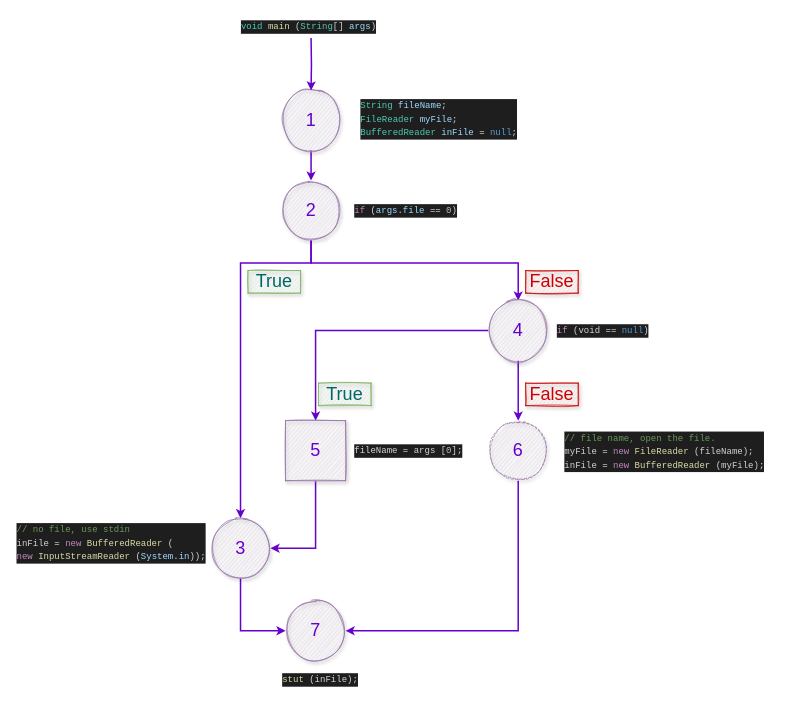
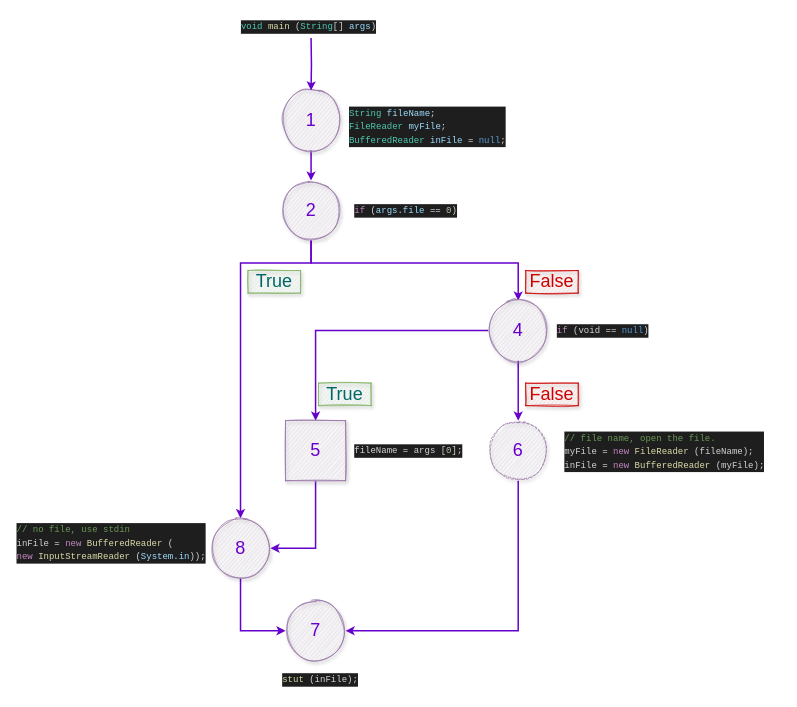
(439, 113) -> (428, 120)
(240, 548) -> (240, 548)
